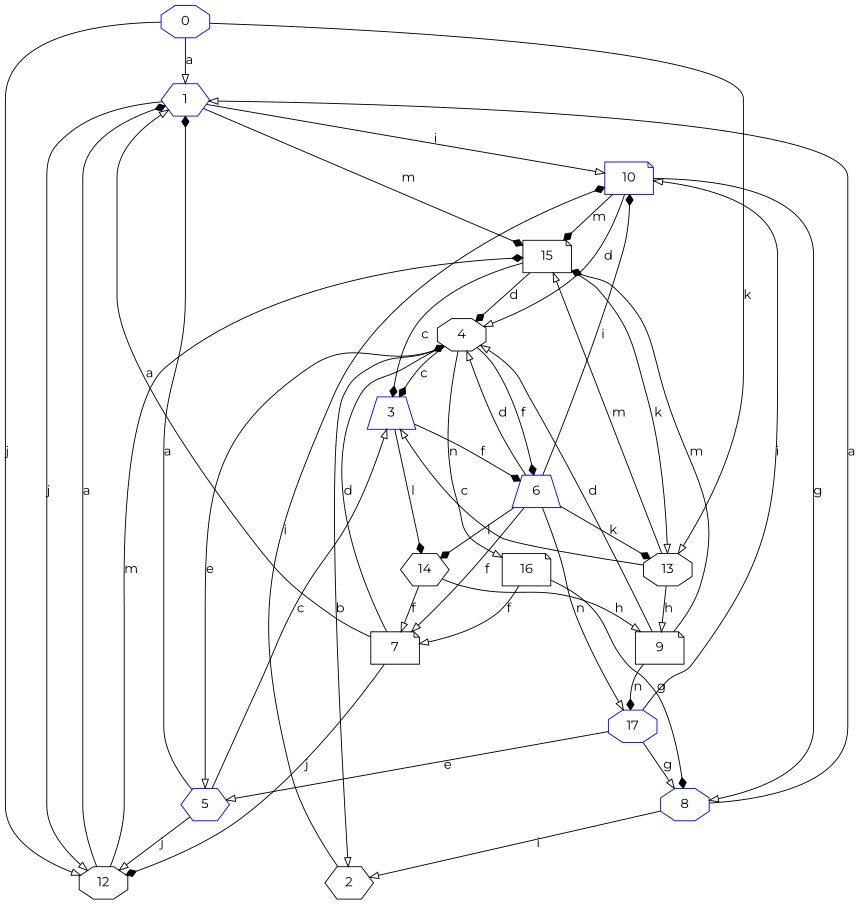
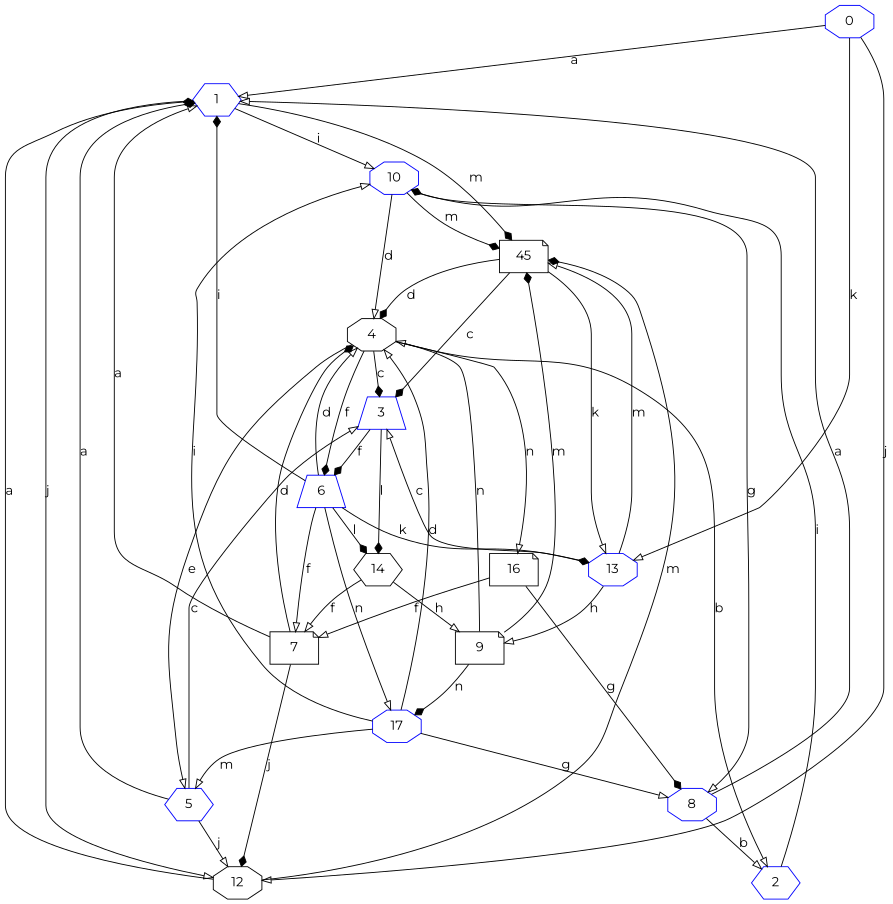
(629, 178) -> (394, 178)
(547, 256) -> (524, 256)
(593, 342) -> (217, 326)
(593, 491) -> (481, 491)
none -> (429, 521)
(668, 570) -> (613, 570)
(448, 765) -> (227, 765)
(538, 844) -> (743, 844)
(349, 883) -> (776, 883)
